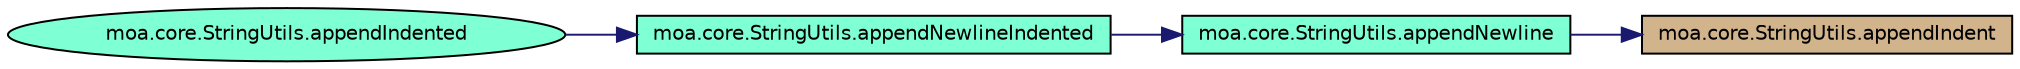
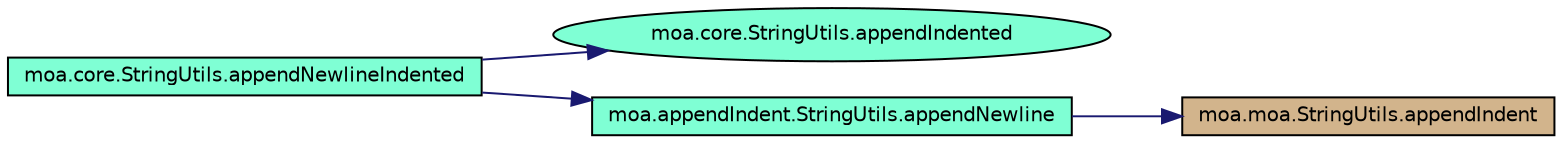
(591, 35) -> (535, 56)
(1376, 35) -> (832, 116)
(1827, 35) -> (1368, 116)
